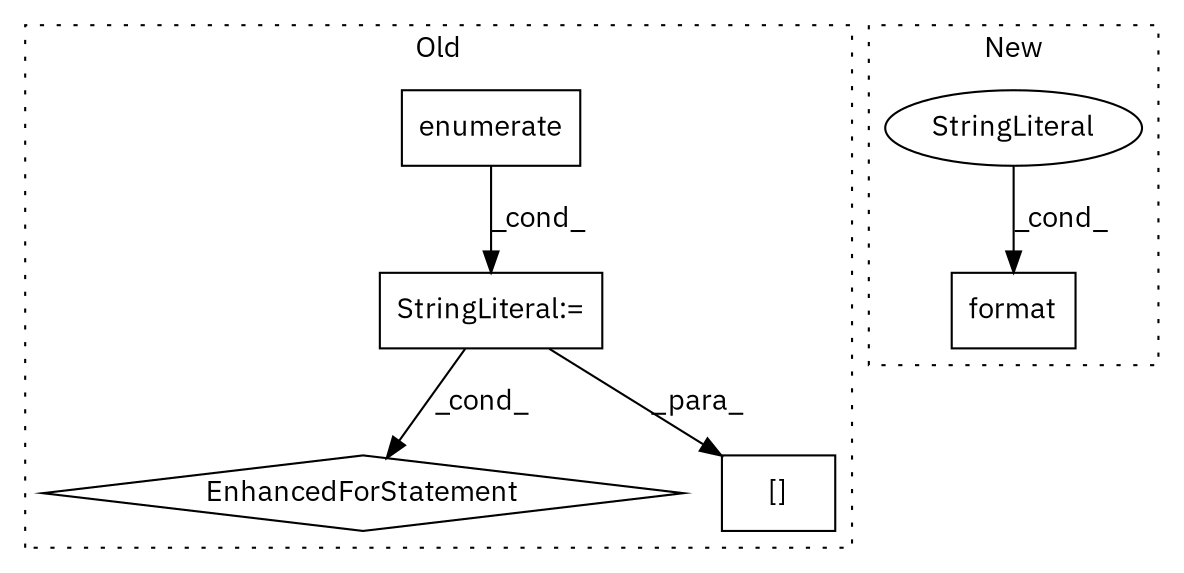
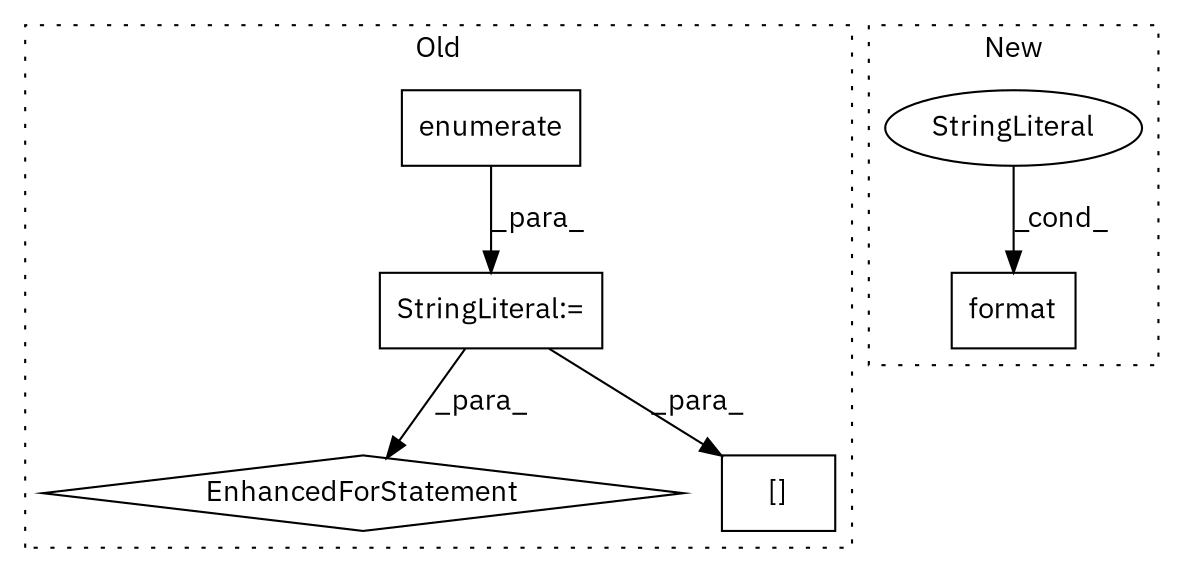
(539, 219) -> (539, 219)
(483, 402) -> (483, 402)
